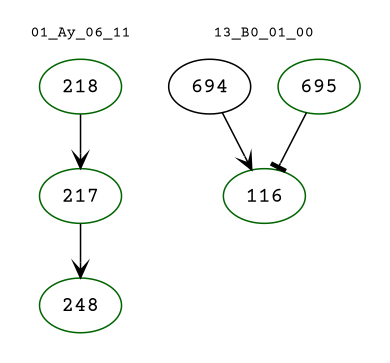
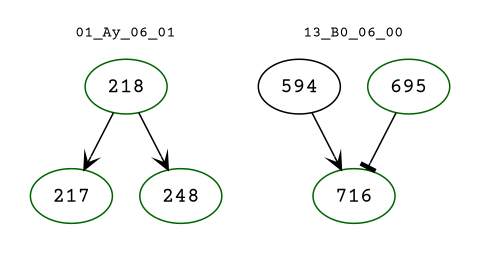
(81, 33) -> (126, 33)
(264, 33) -> (354, 33)
(210, 87) -> (299, 87)
(264, 196) -> (354, 196)
(81, 243) -> (150, 134)
